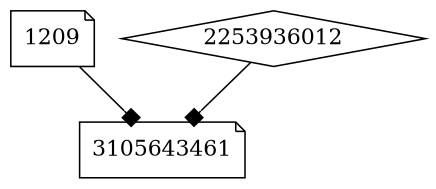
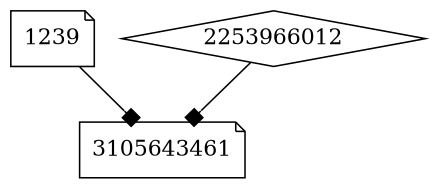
(53, 39) -> (53, 39)
(274, 39) -> (274, 39)
